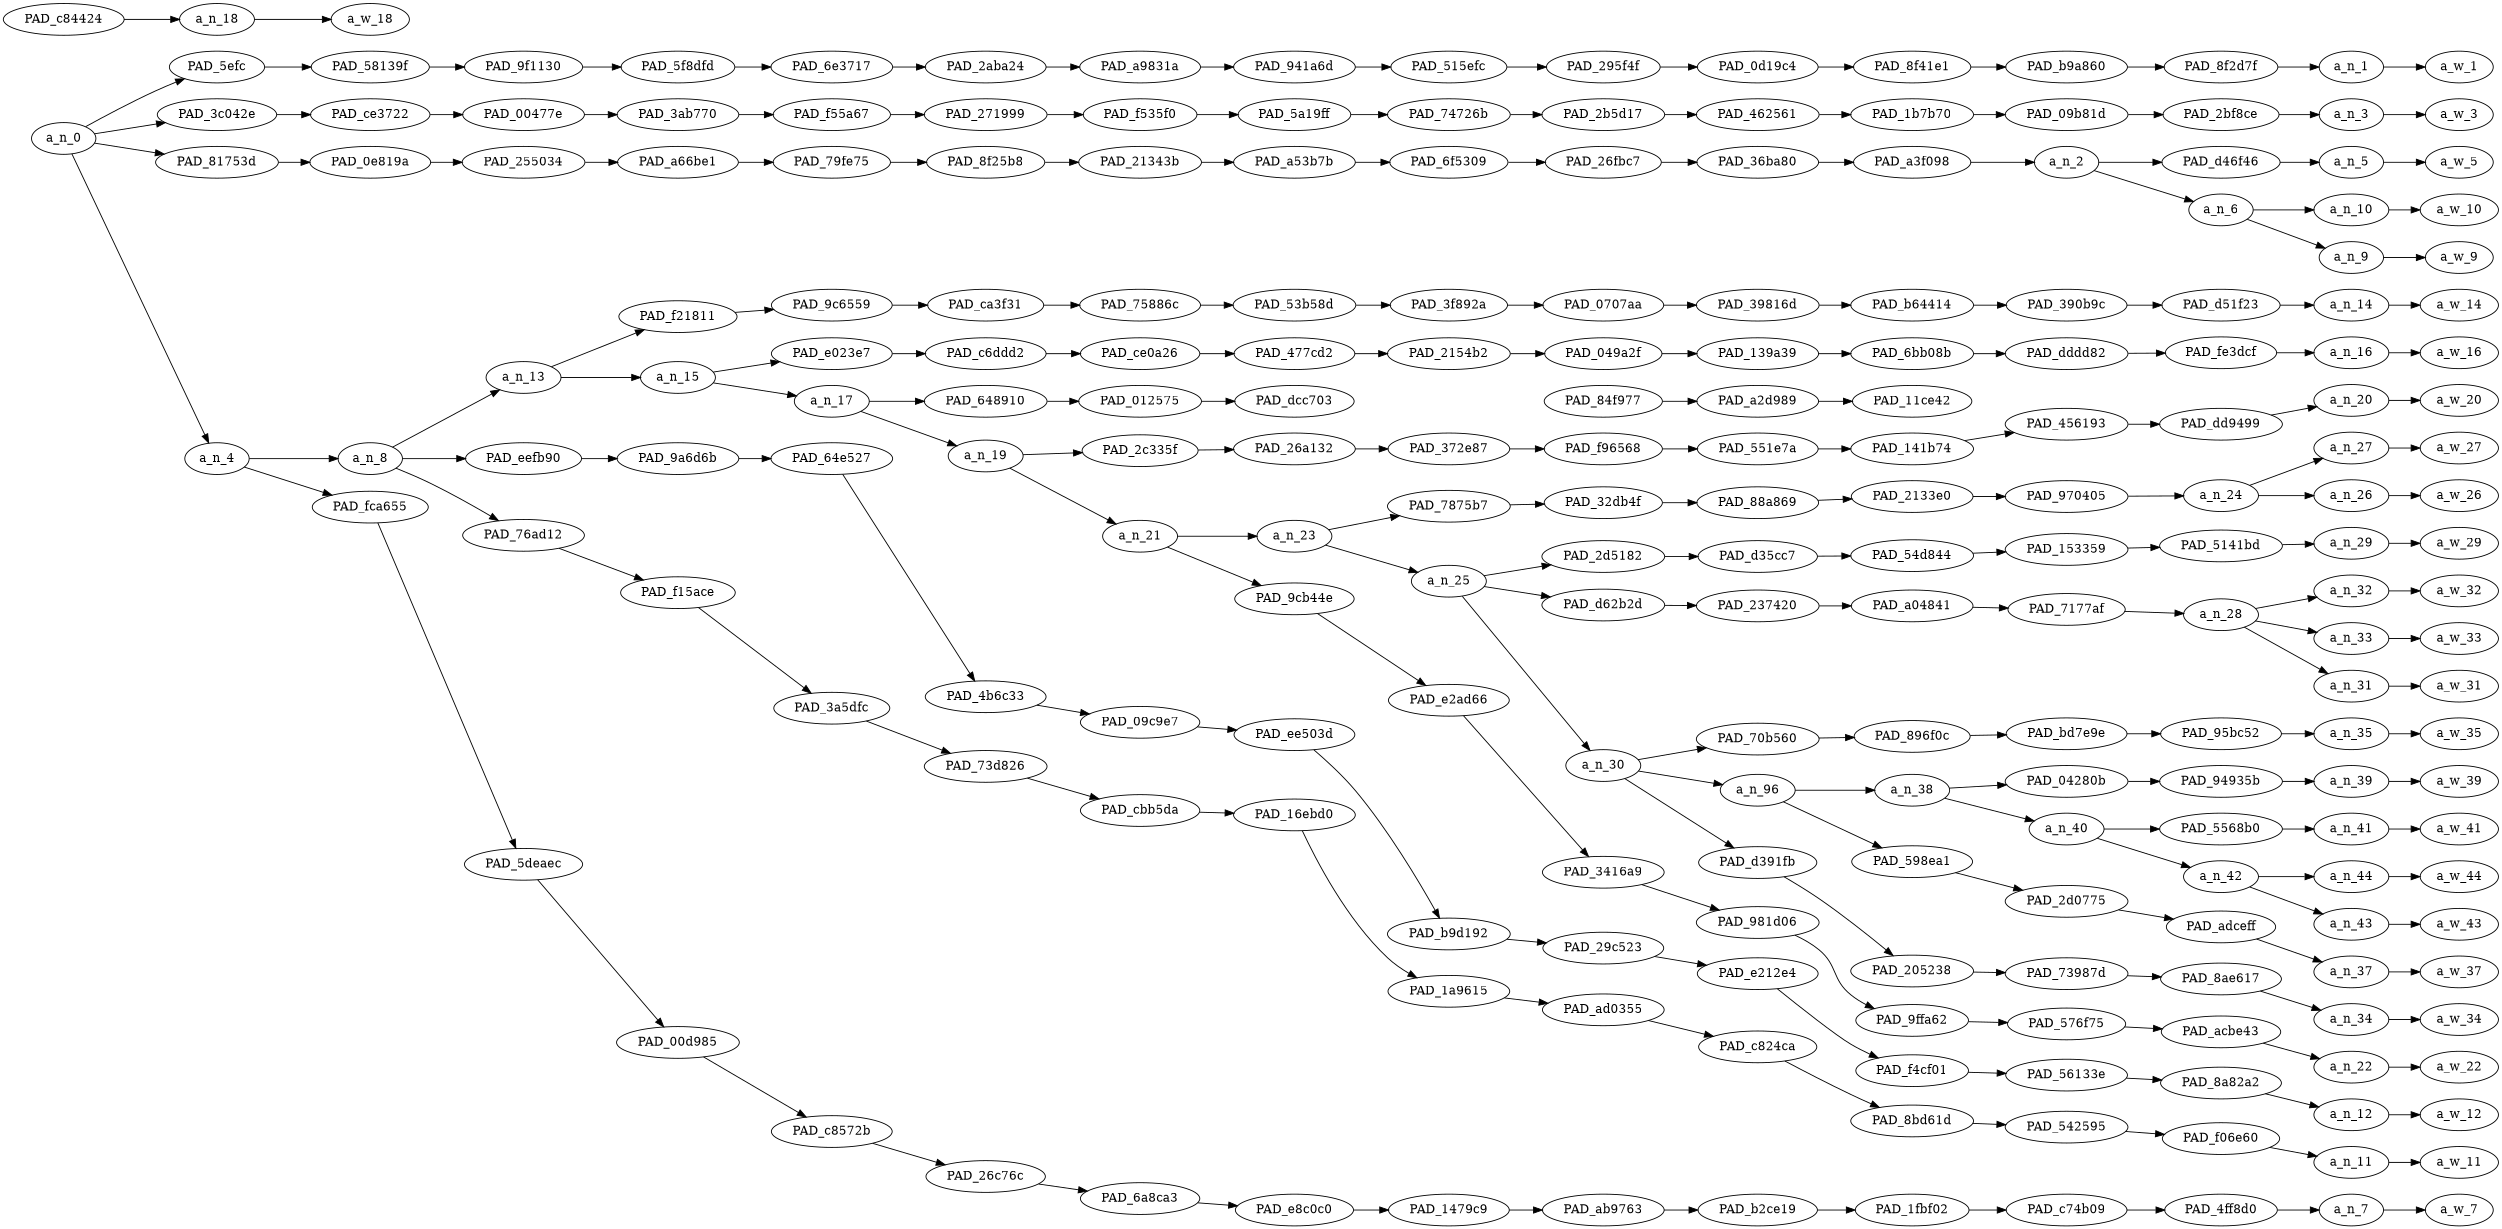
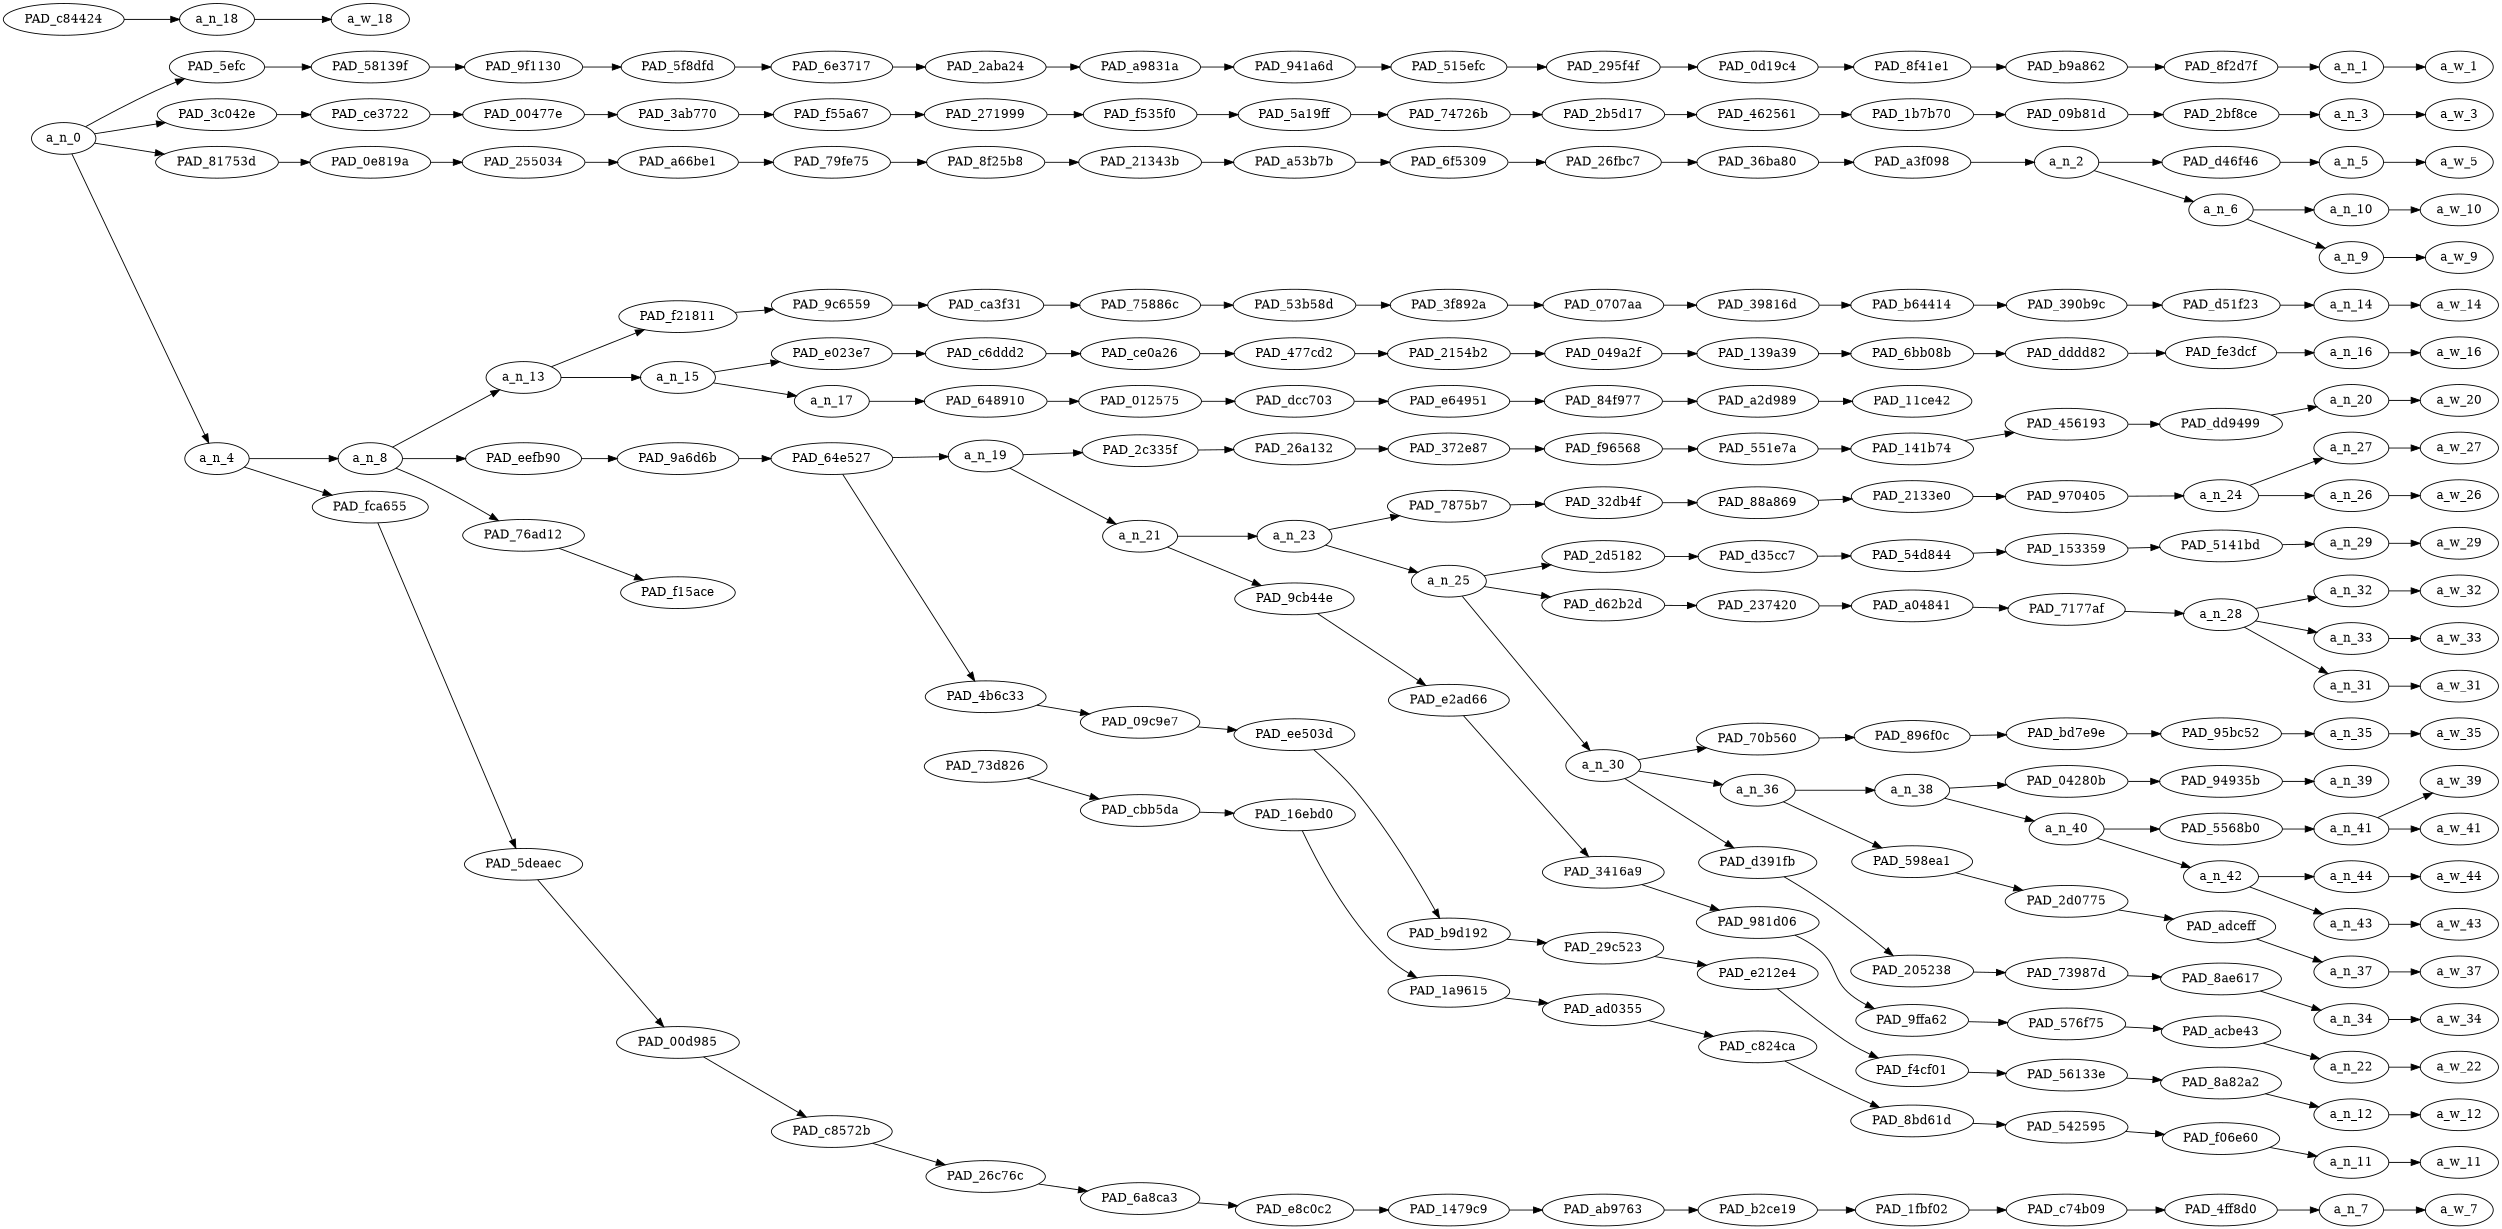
(2067, 67) -> (2067, 67)
none -> (1449, 401)
(905, 427) -> (916, 457)
(832, 708) -> none
(2400, 781) -> (2401, 807)
(1758, 790) -> (1758, 790)
(1294, 1210) -> (1294, 1210)
